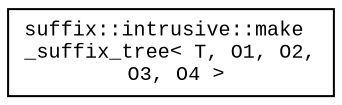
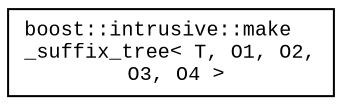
(171, 53) -> (171, 53)
